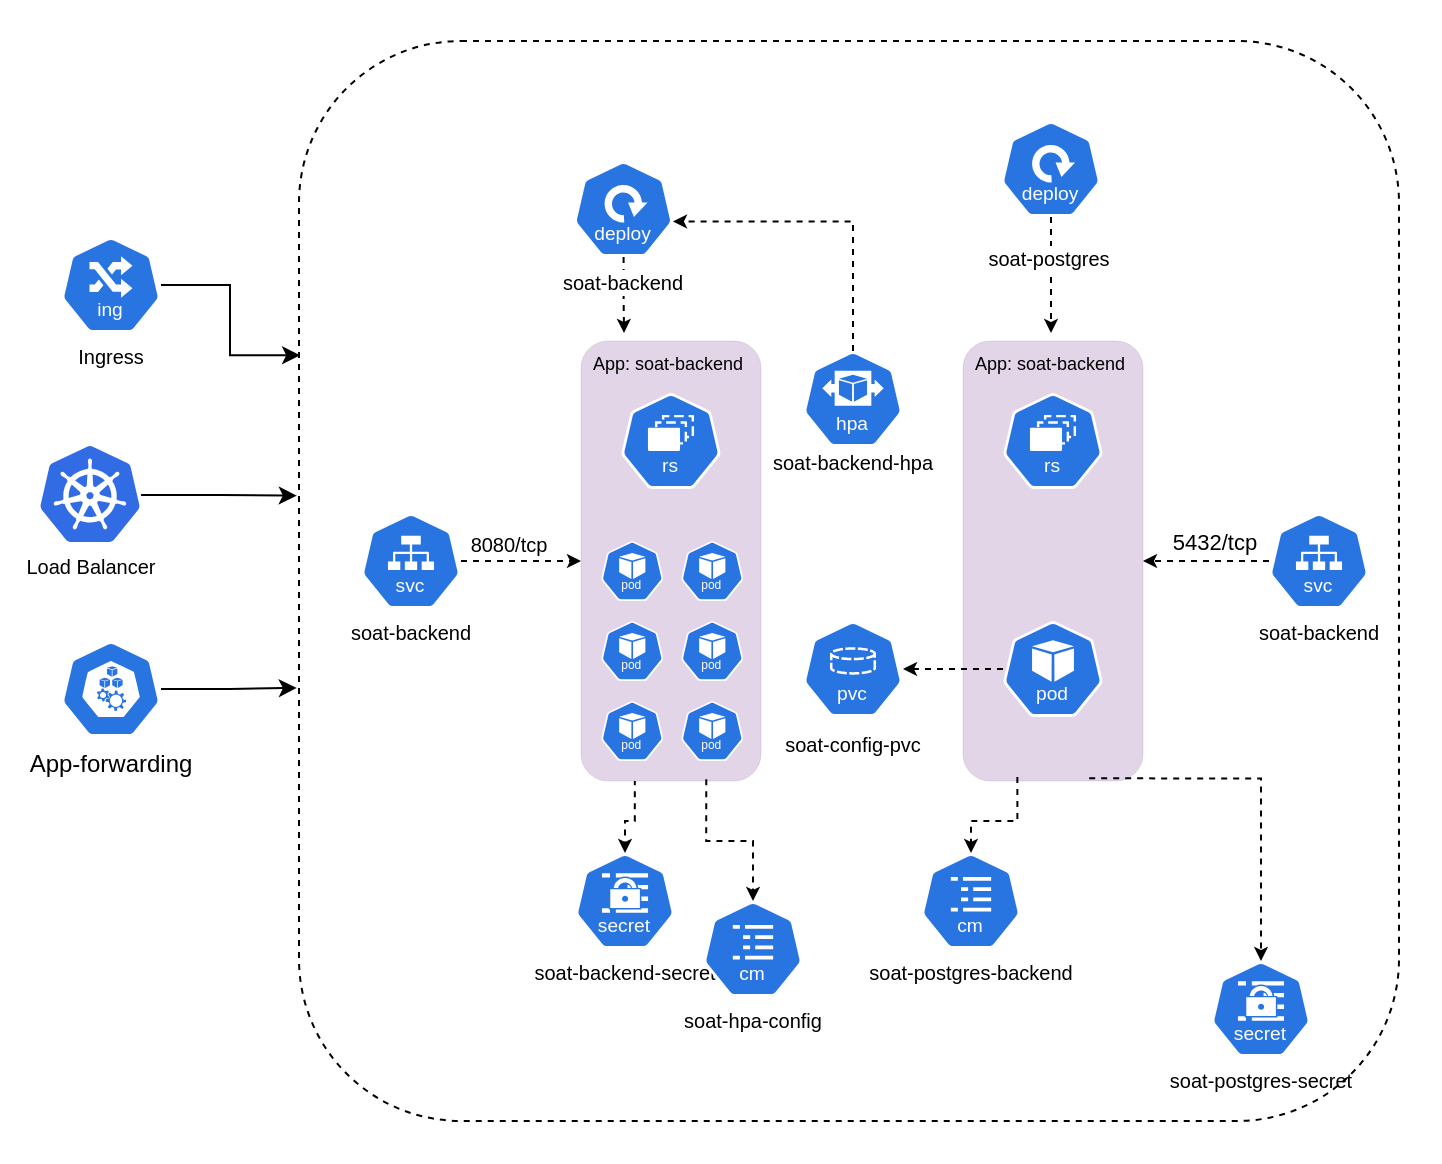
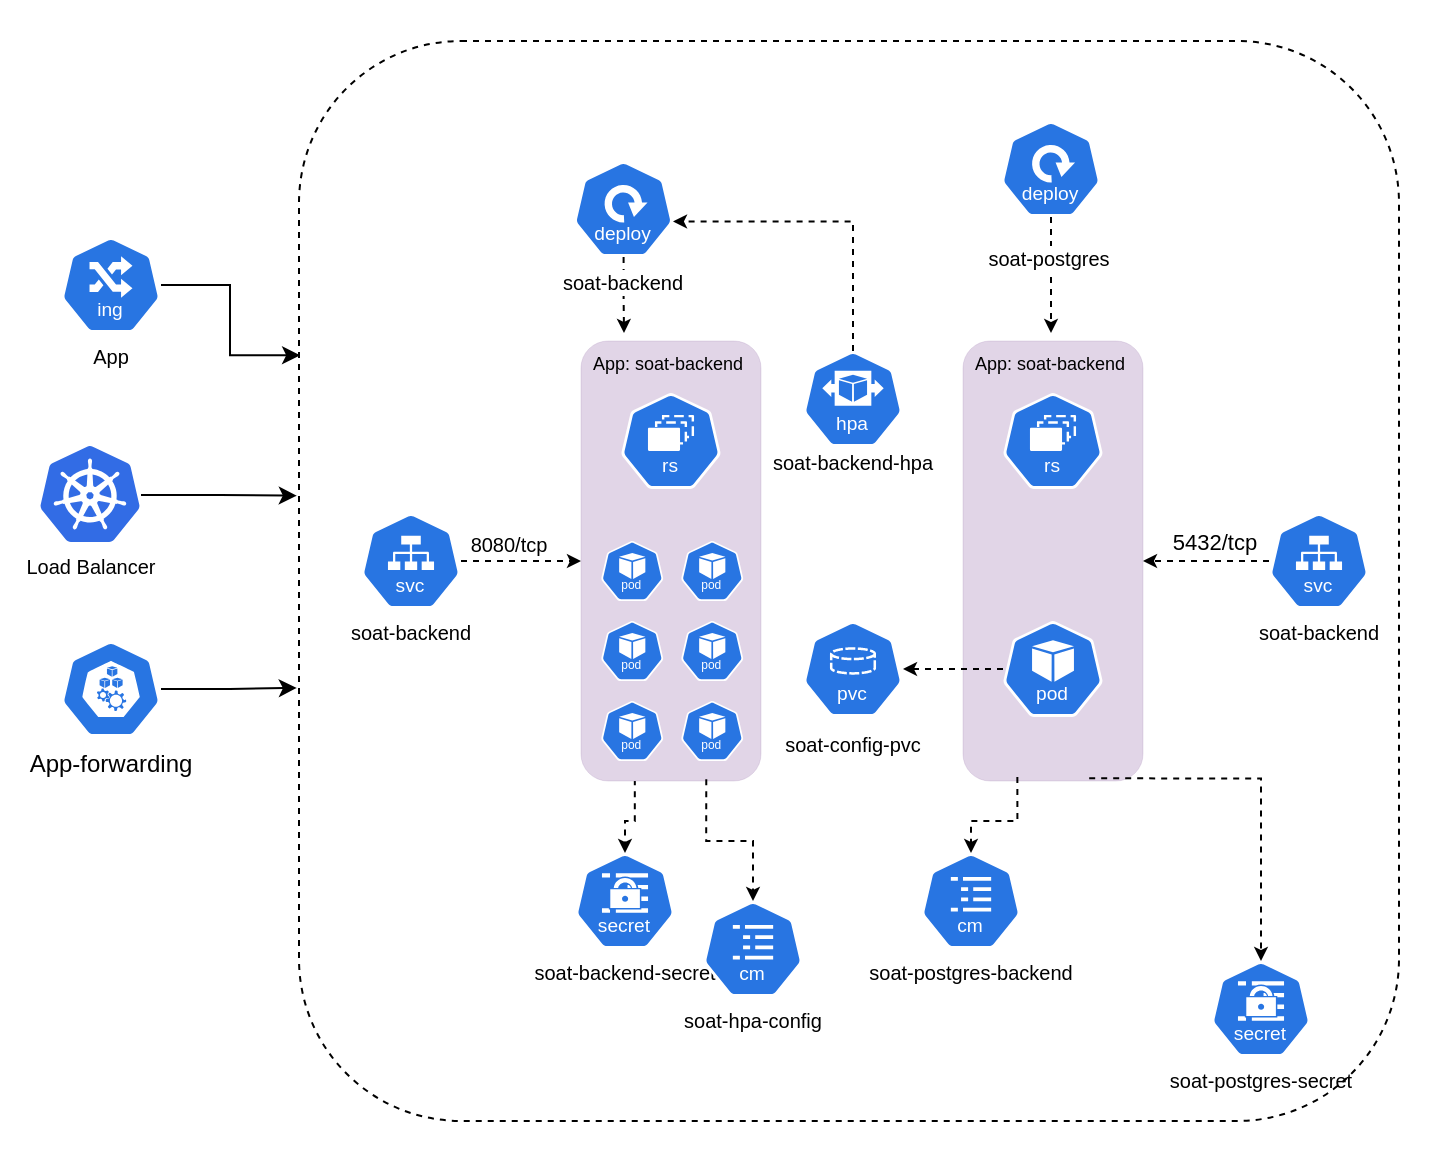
(110, 309) -> (110, 309)
